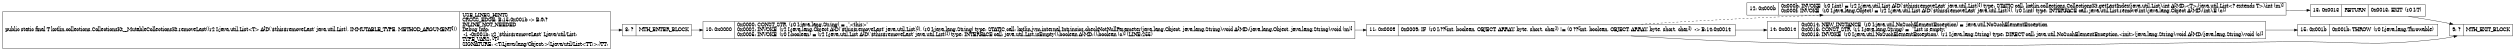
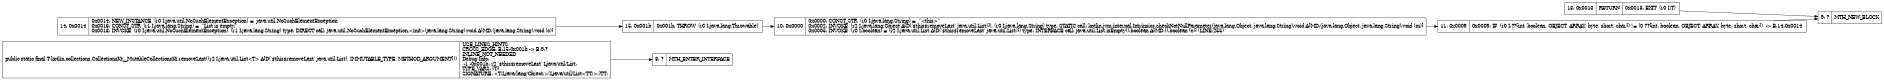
(2016, 9) -> none
(664, 30) -> (699, 59)
(695, 30) -> (767, 26)
(1750, 30) -> none
(2488, 30) -> (1857, 18)
